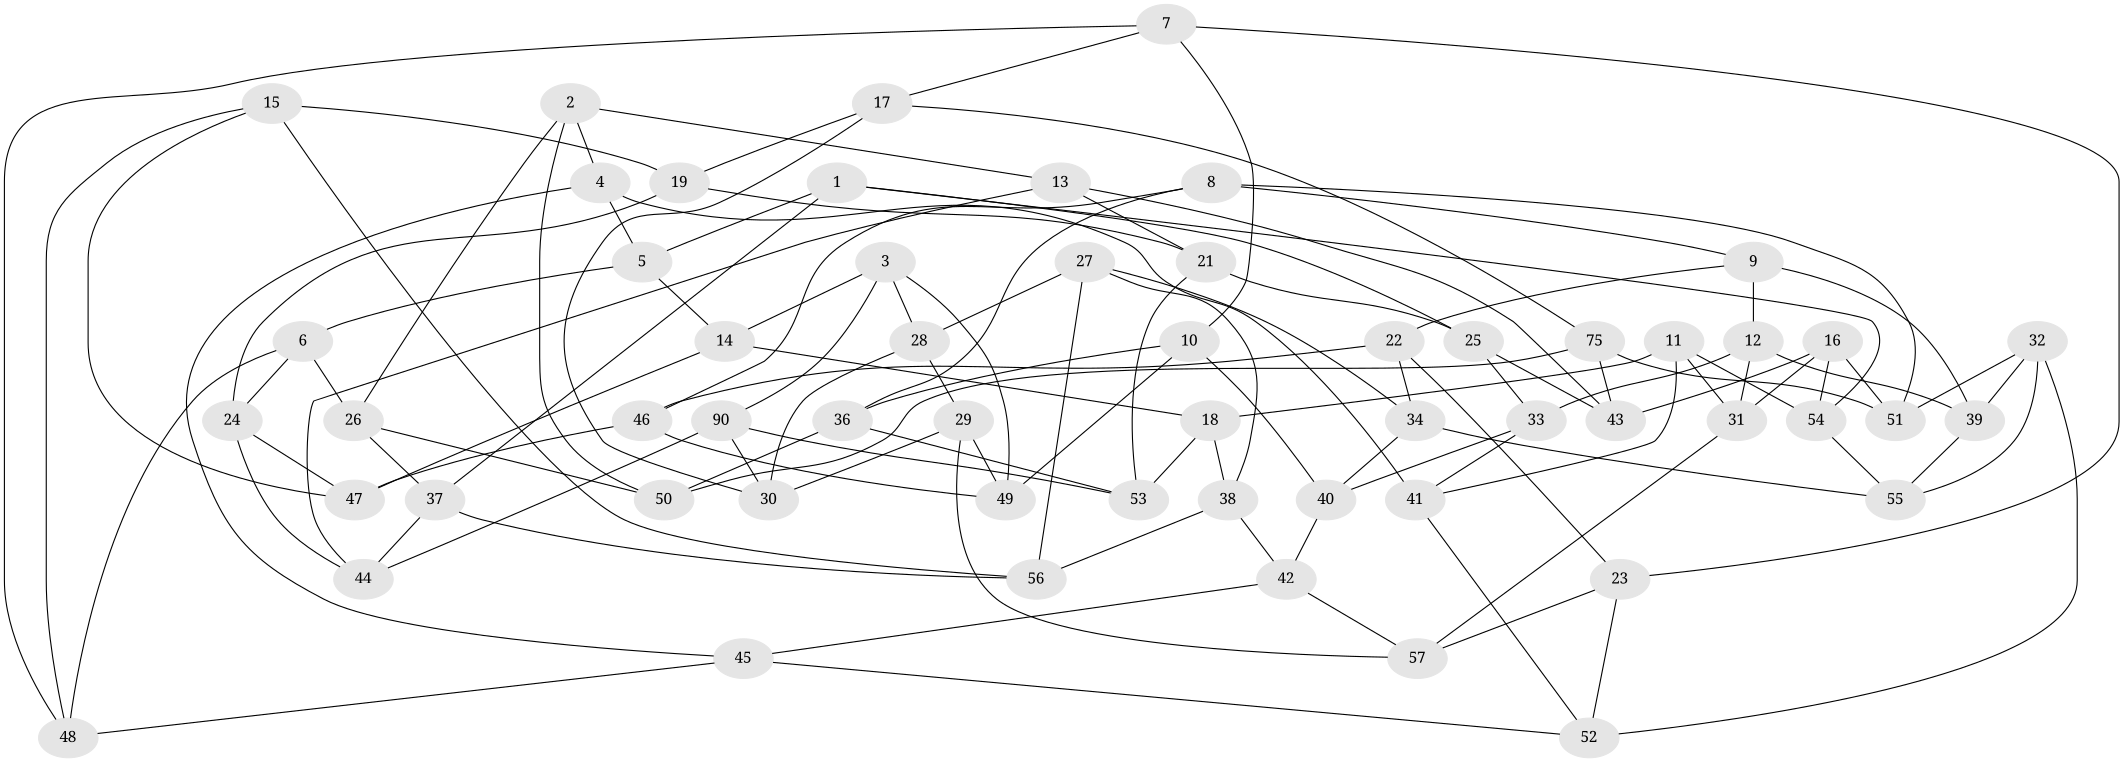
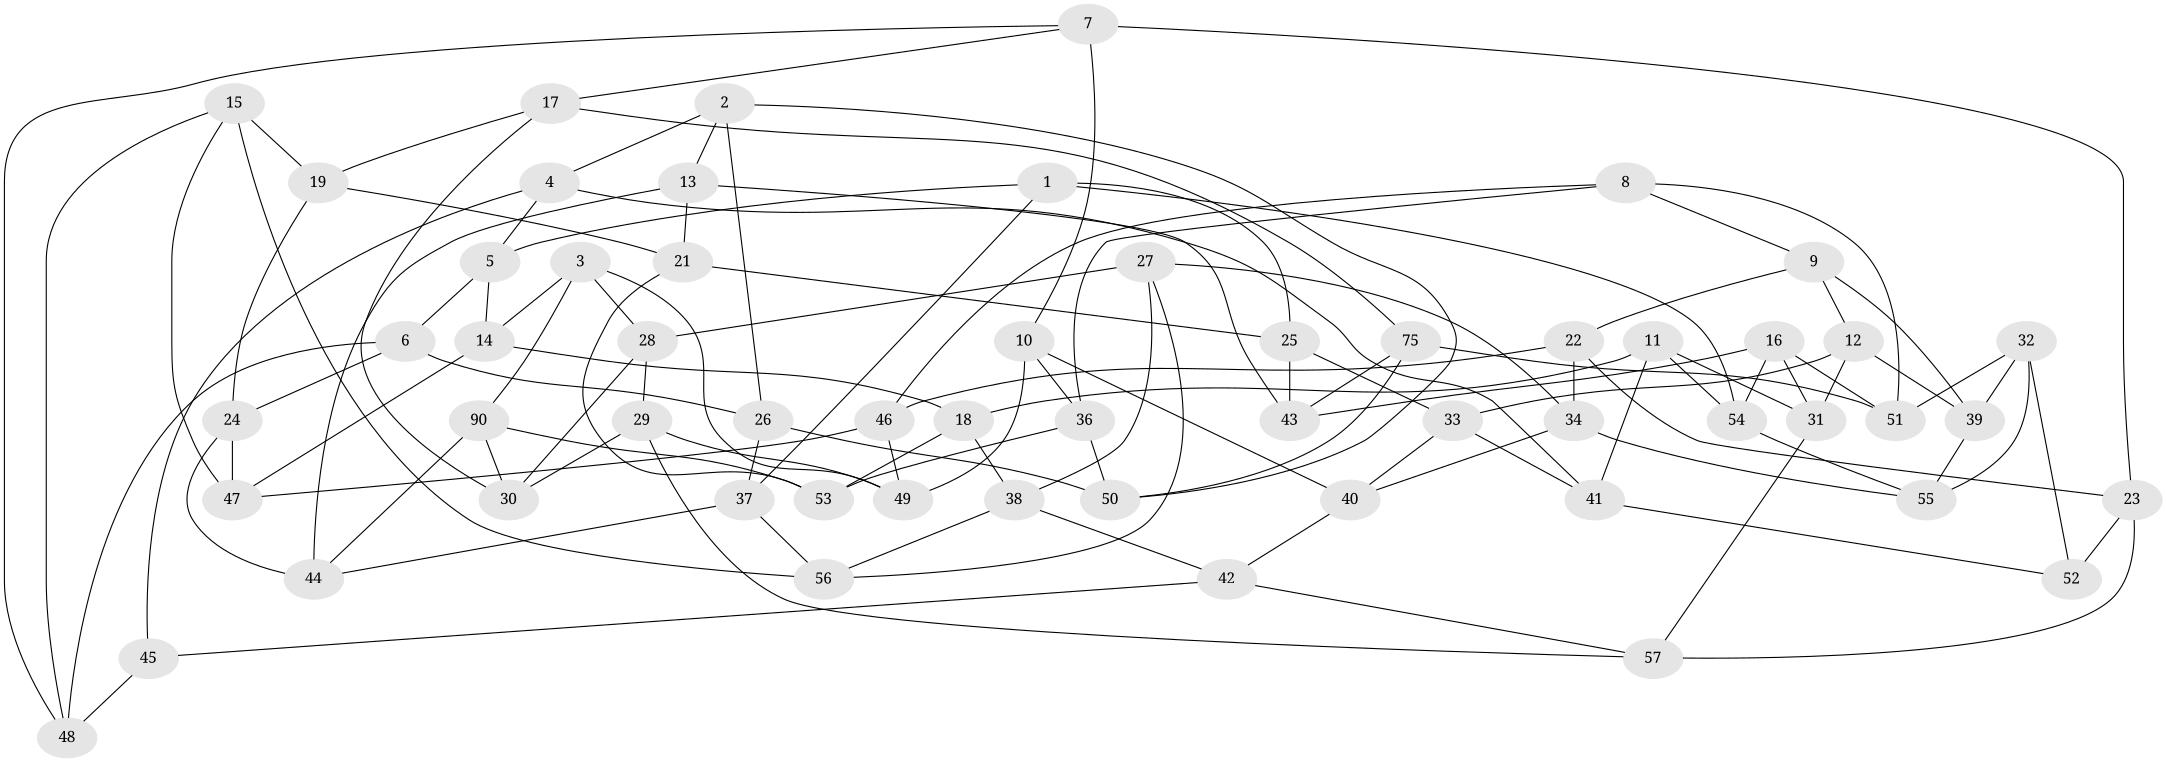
(1166, 698) -> none
